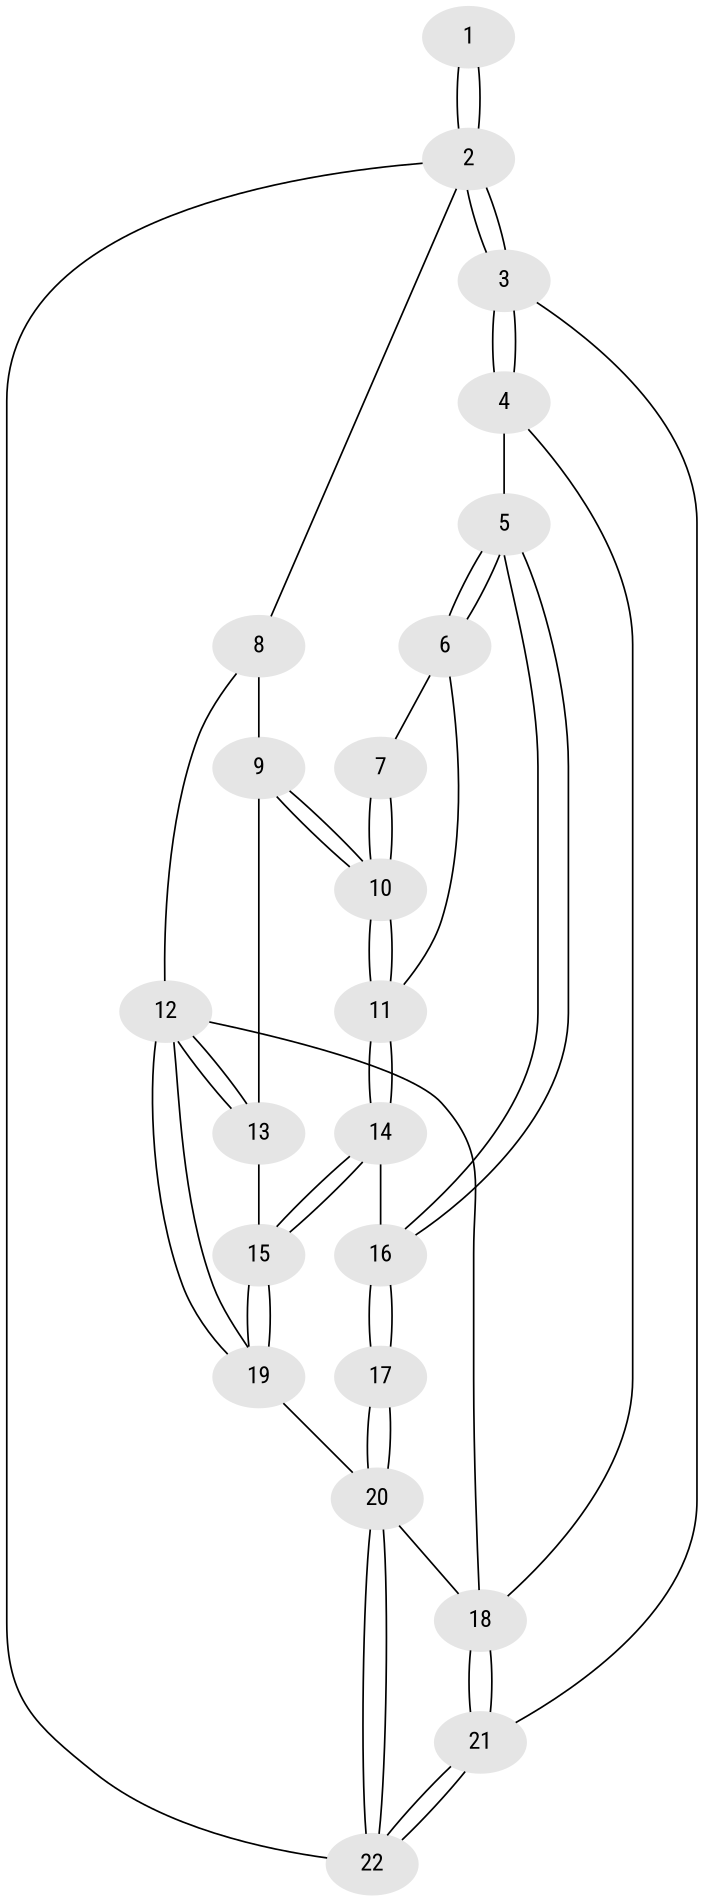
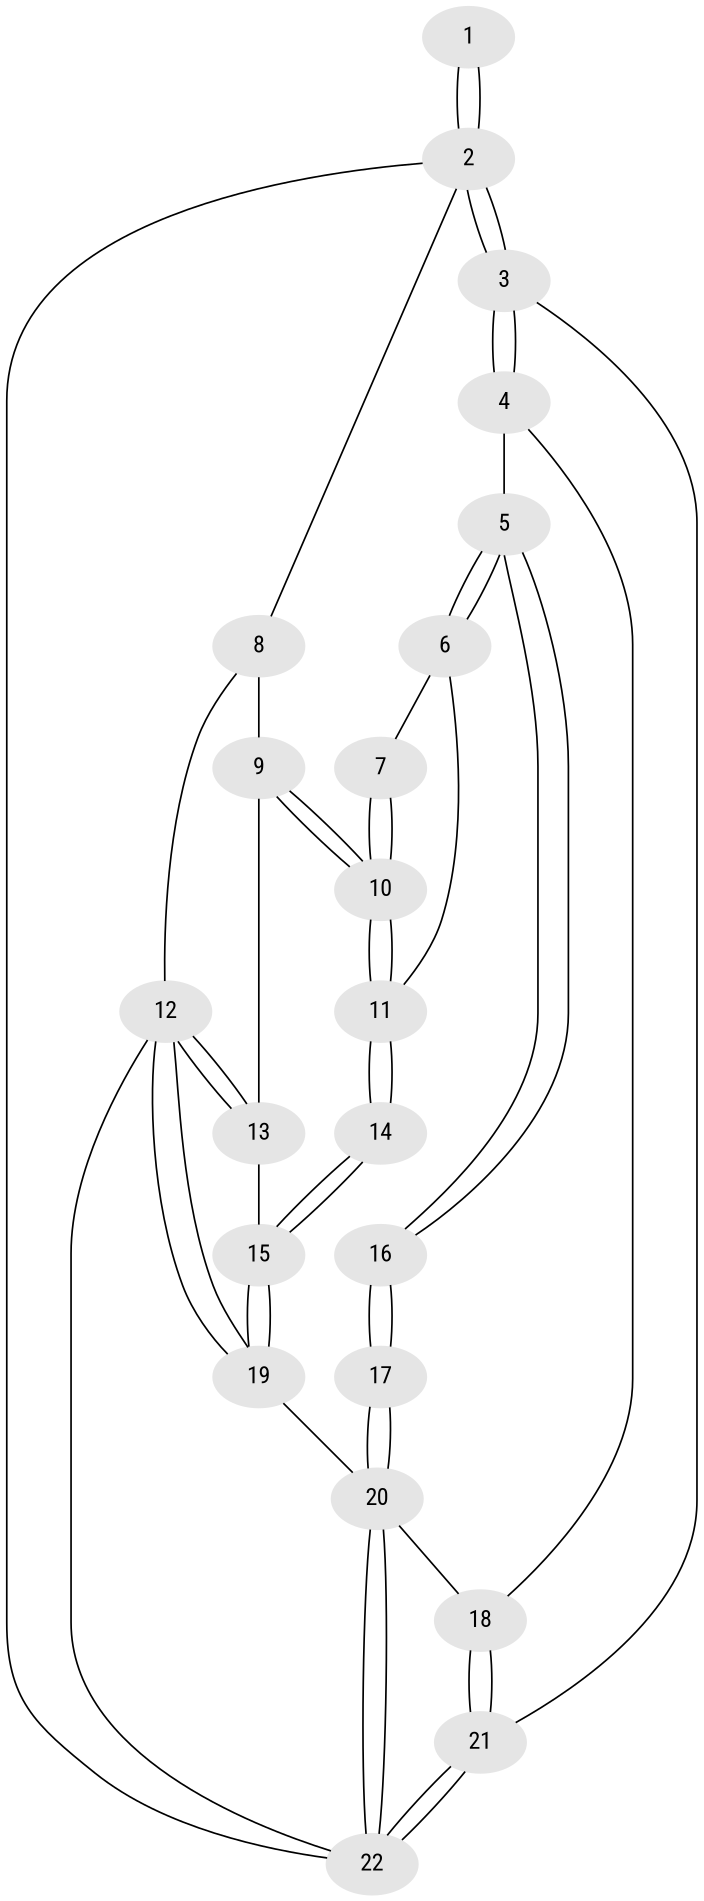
(381, 1194) -> none
(475, 1218) -> (71, 1507)
